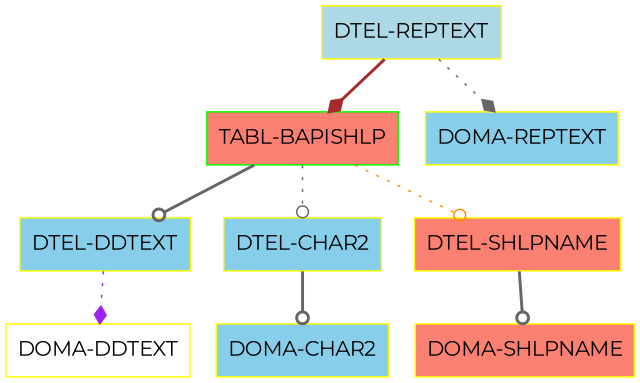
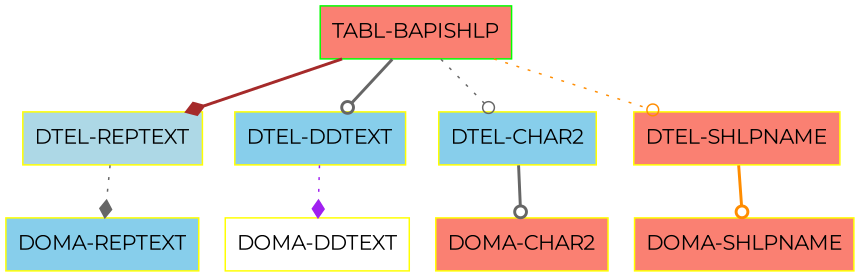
(363, 79) -> (273, 82)
(521, 292) -> (740, 186)
(303, 350) -> (522, 244)
